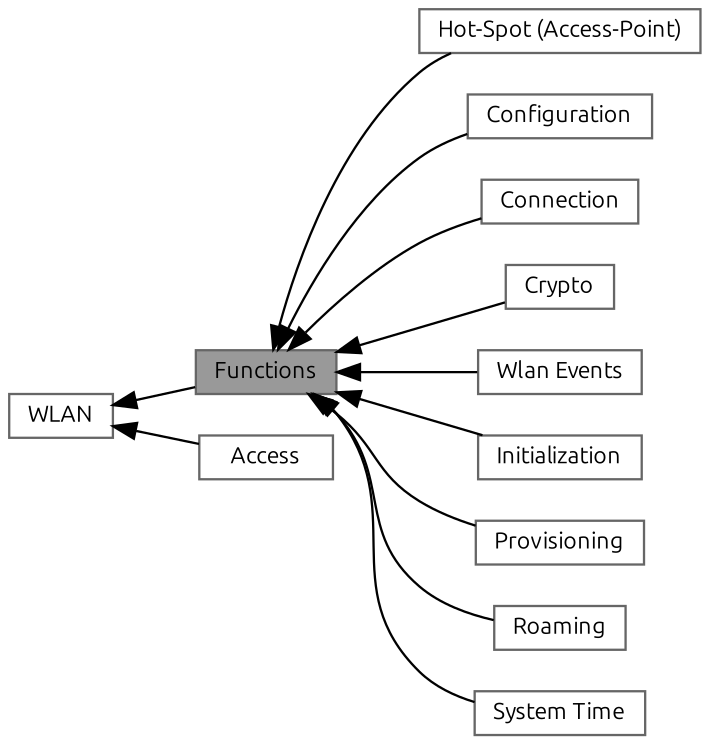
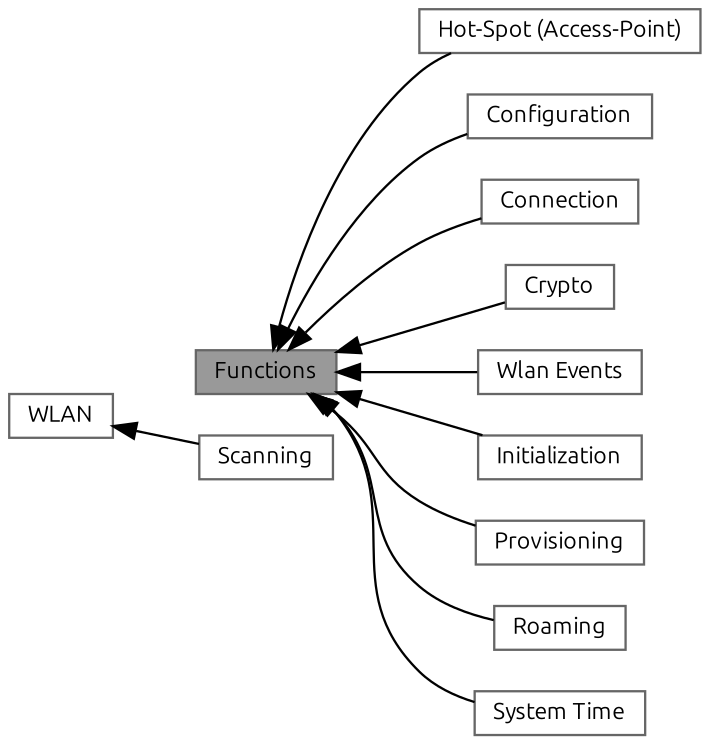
(165, 394) -> none
(266, 457) -> (266, 457)
